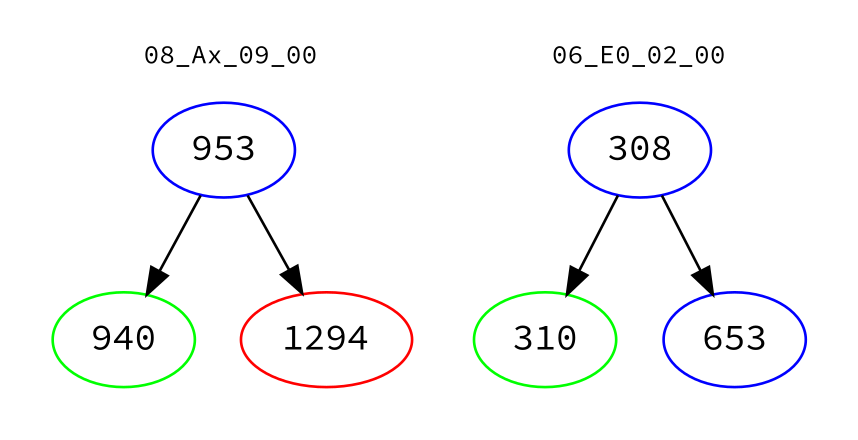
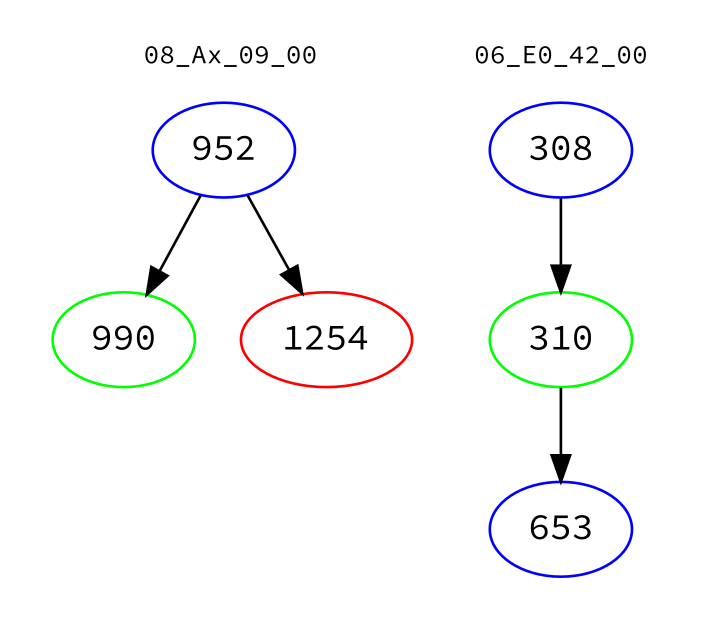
(640, 57) -> (562, 57)
(224, 150) -> (224, 150)
(681, 233) -> (561, 422)
(124, 340) -> (124, 340)
(327, 340) -> (327, 340)
